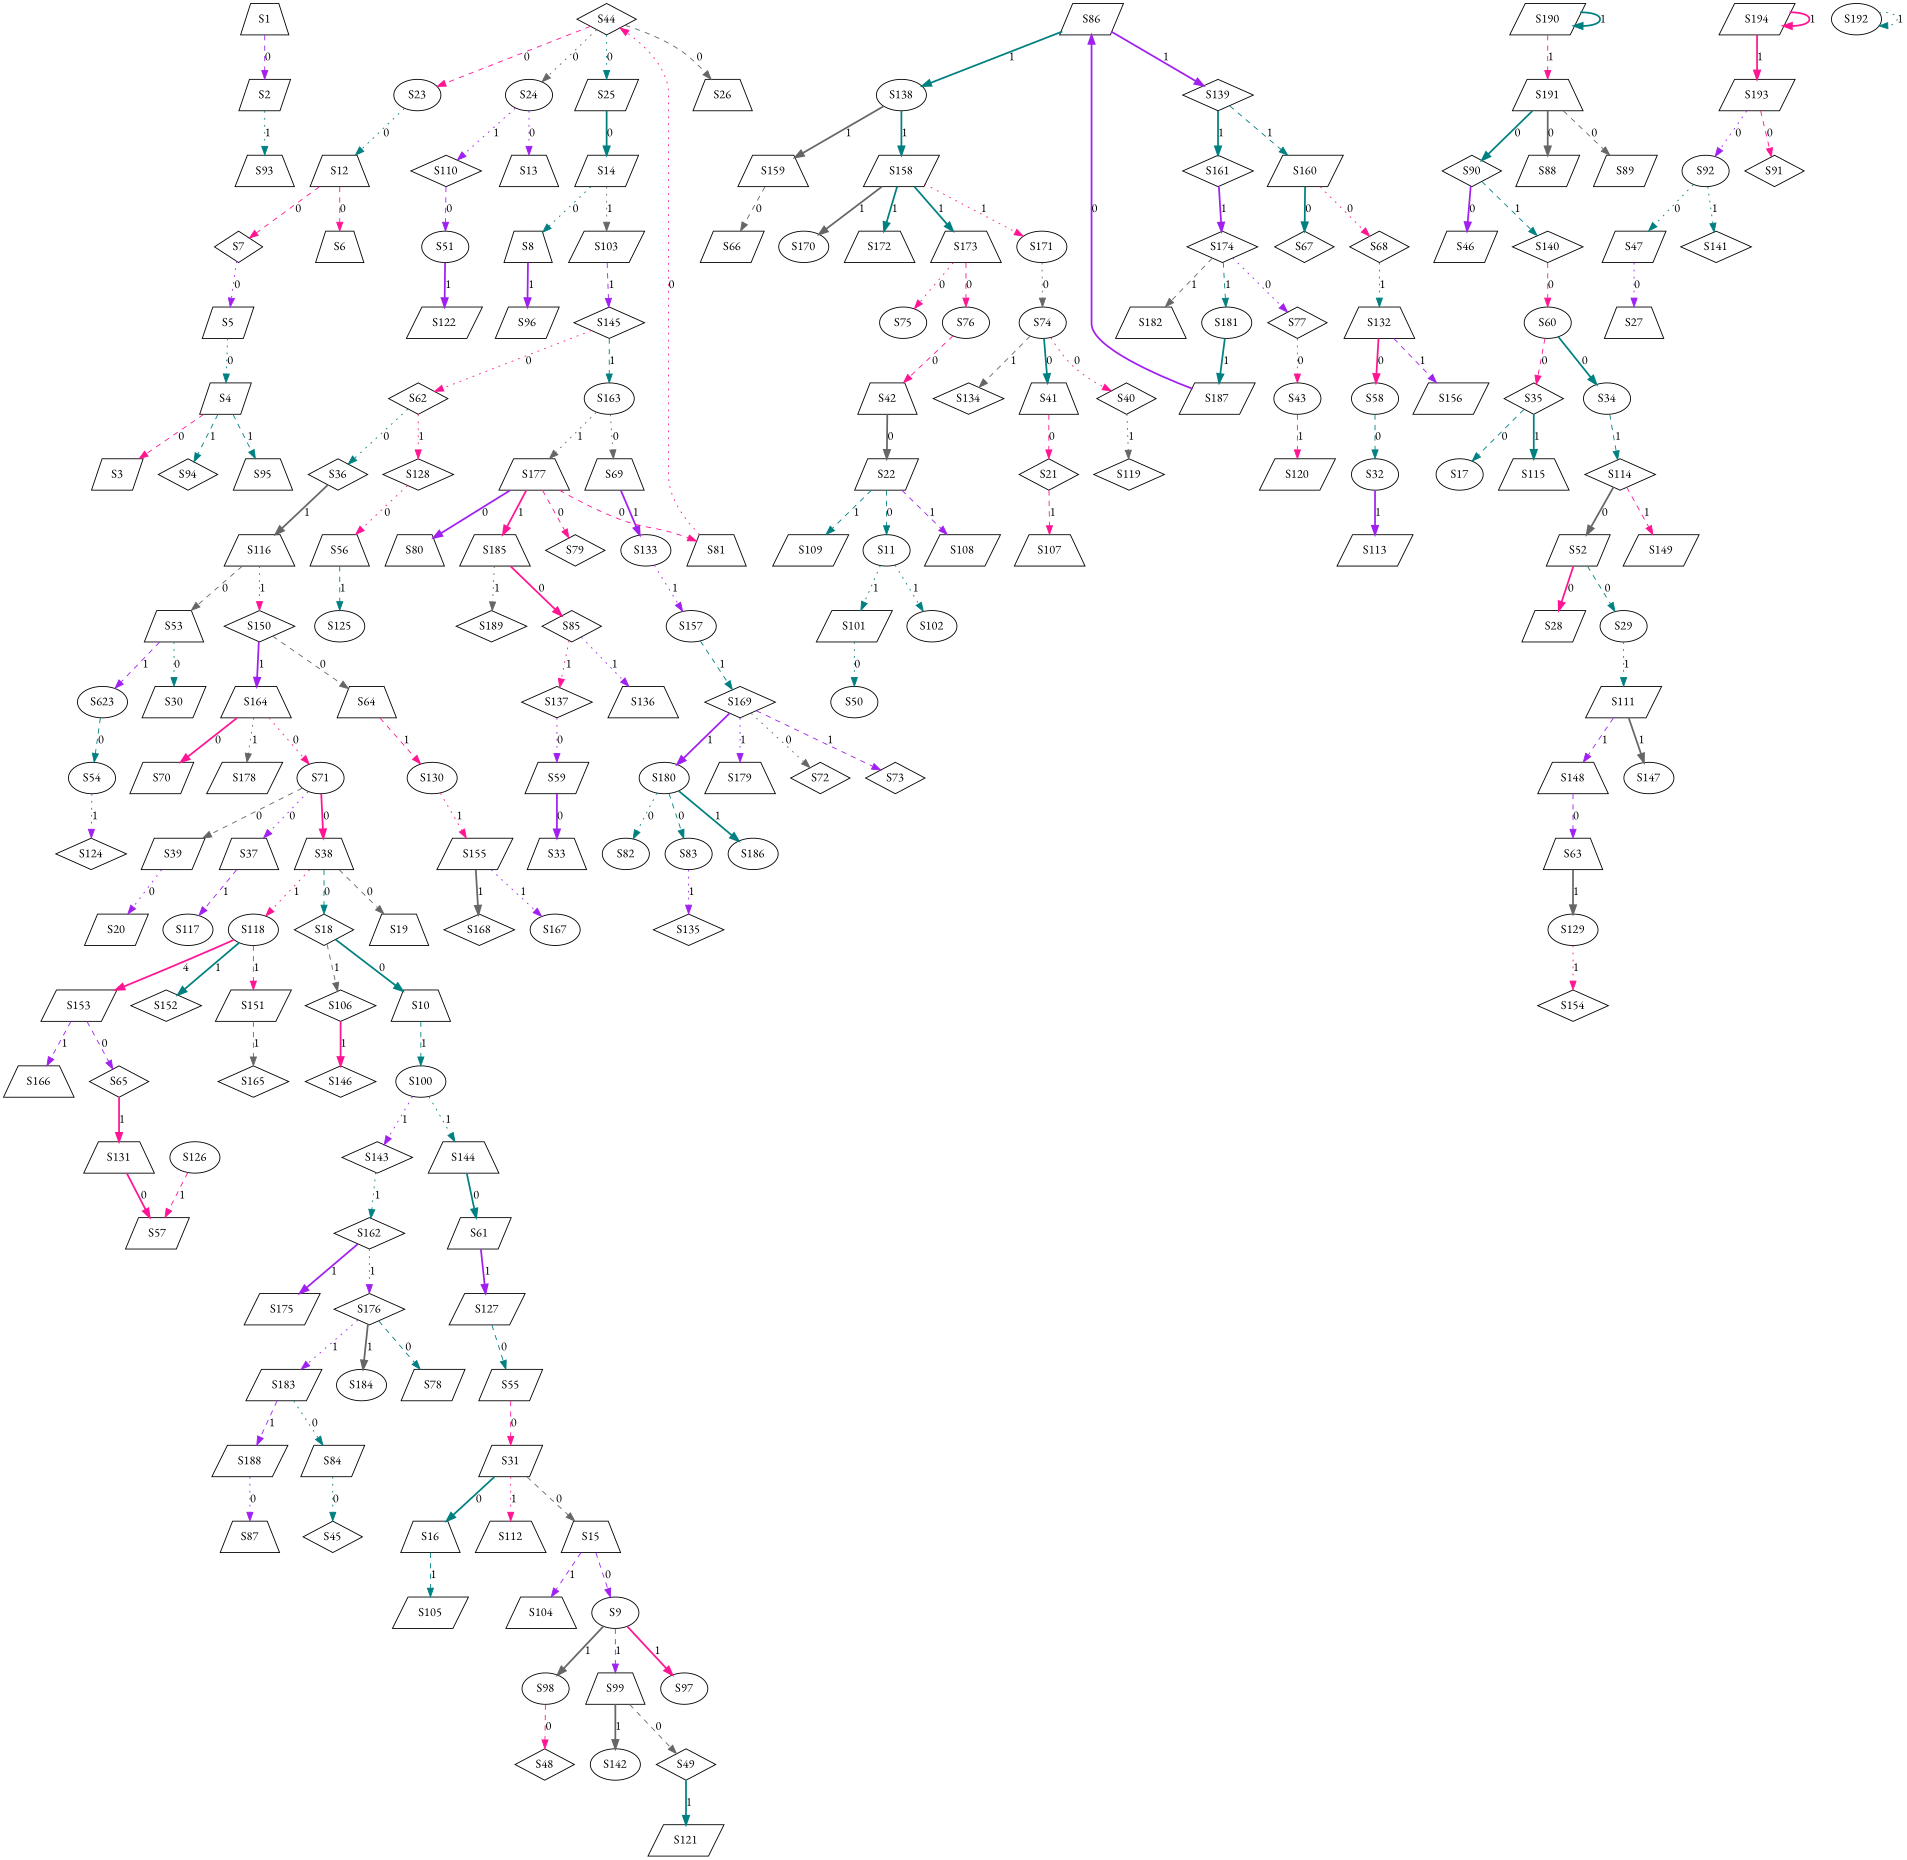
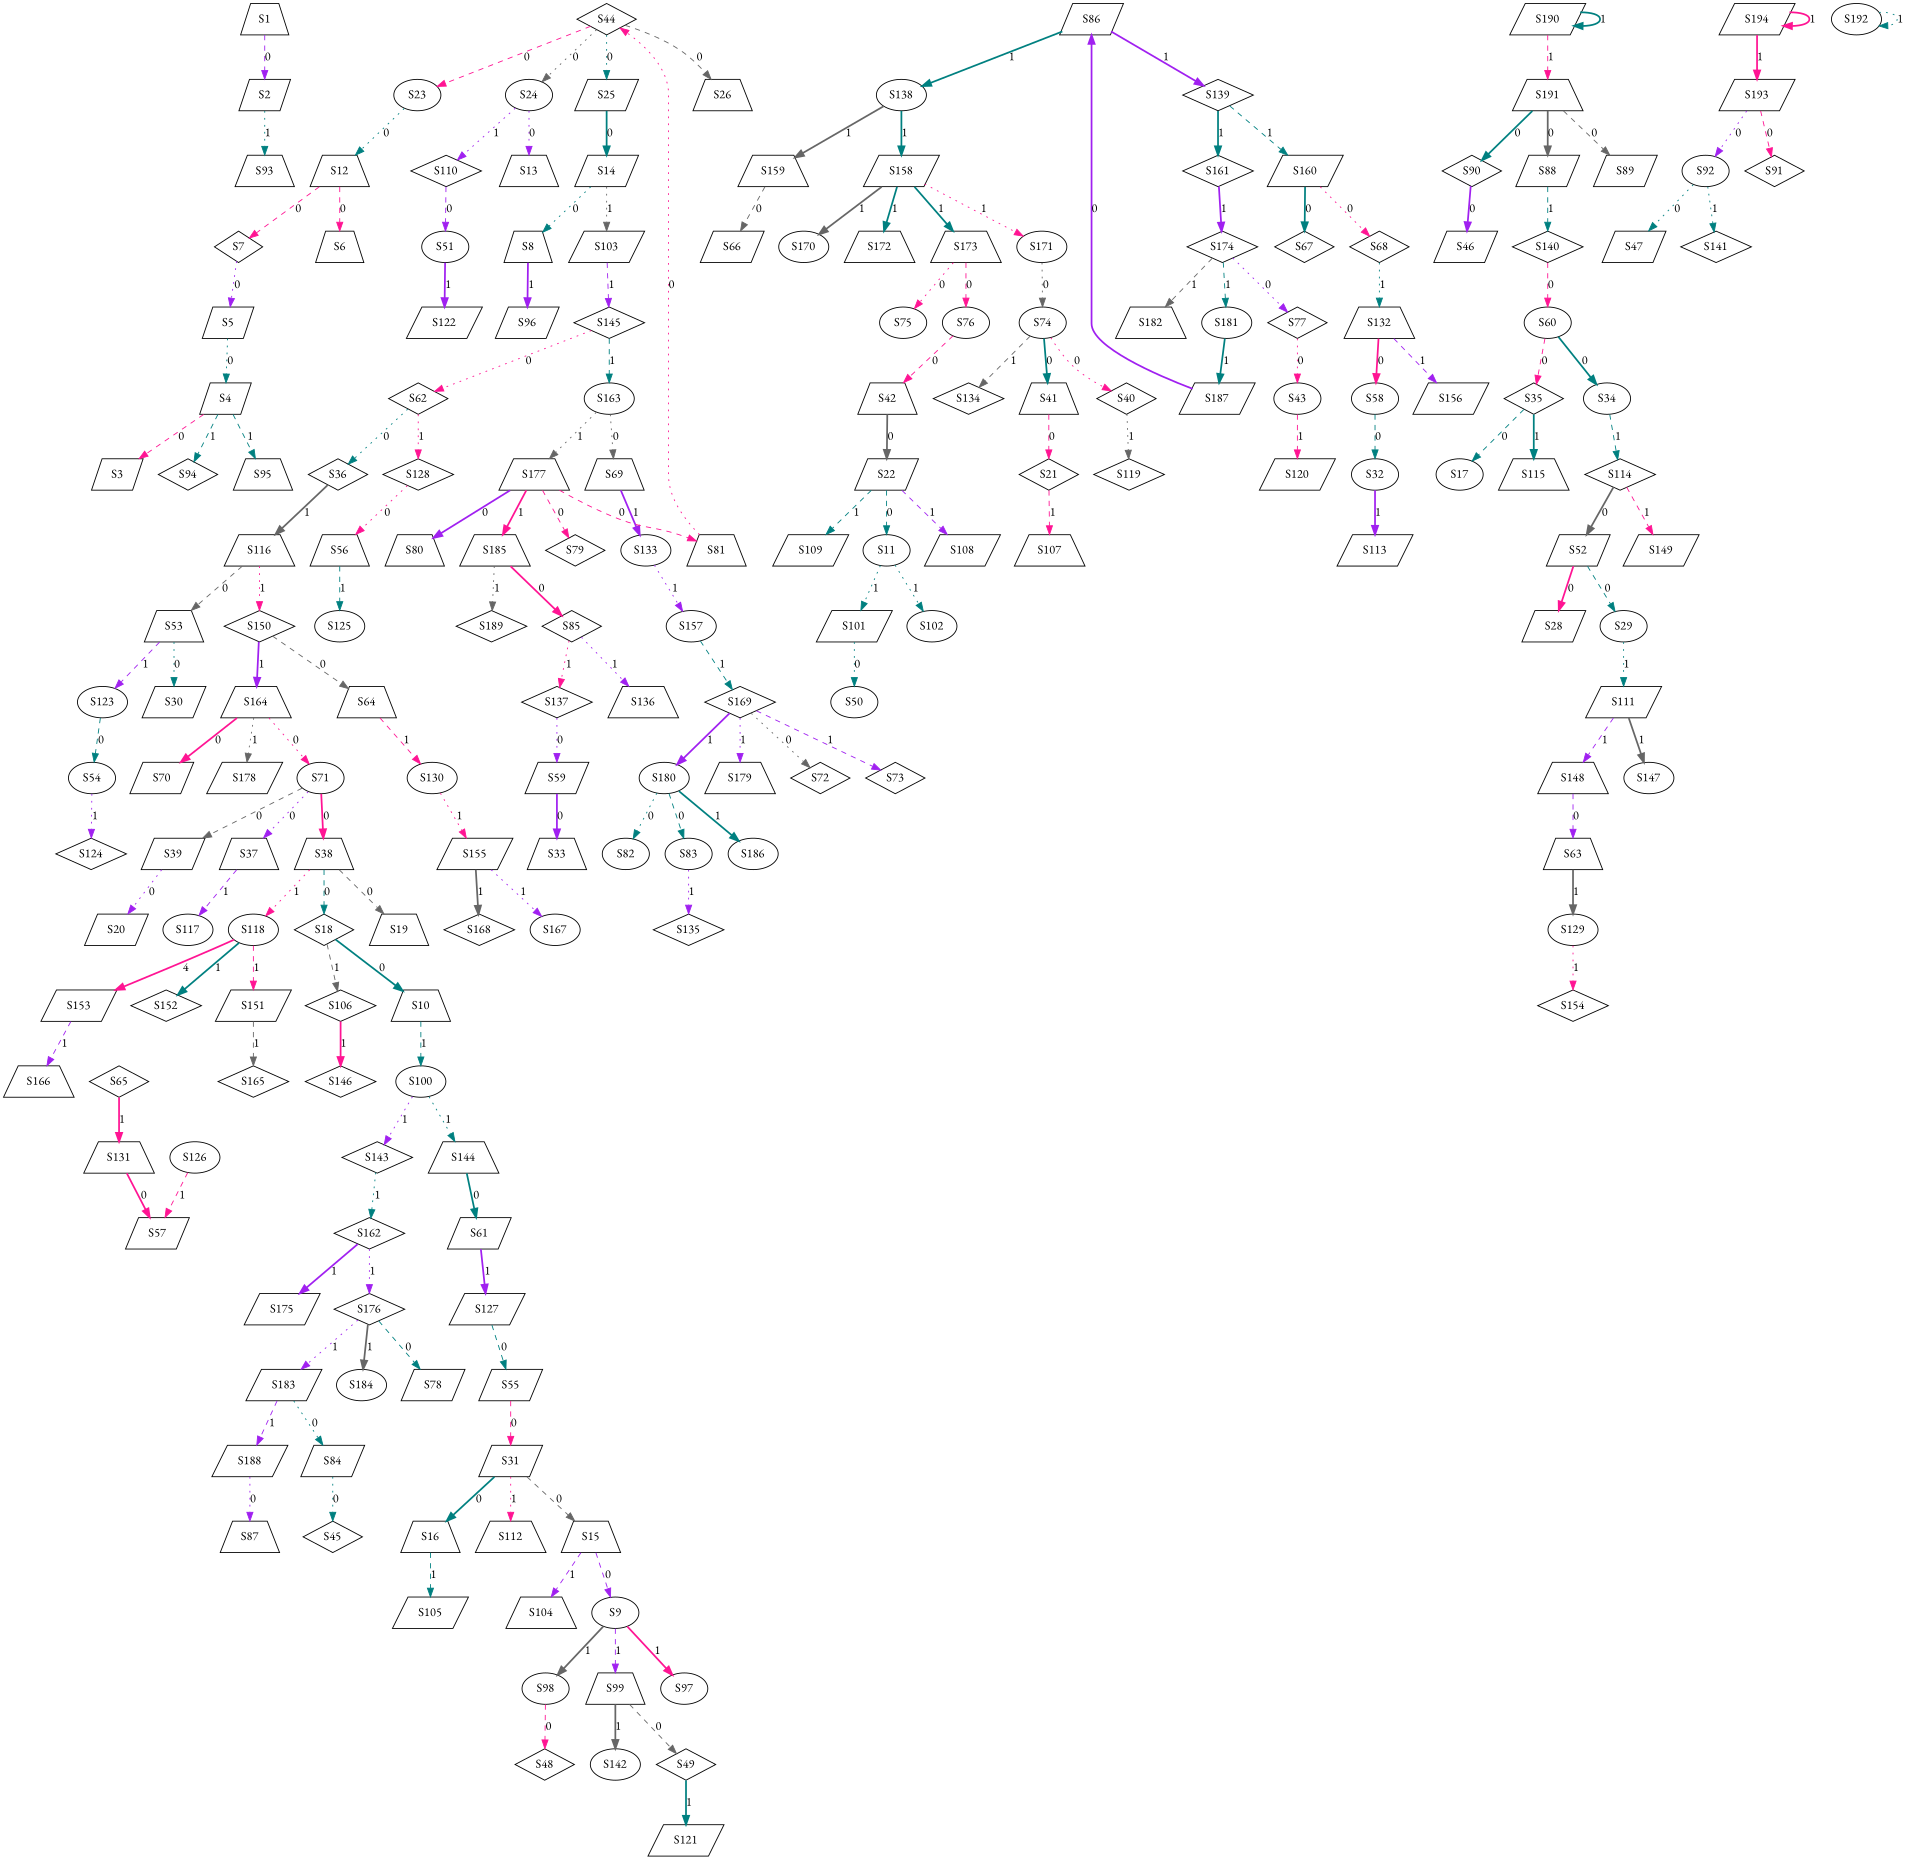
(1506, 205) -> (1548, 205)
(1634, 323) -> none
(102, 702) -> (102, 702)
(98, 1041) -> none
